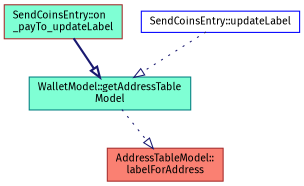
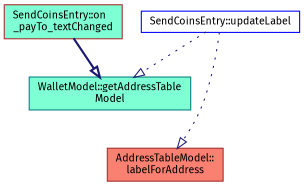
(63, 22) -> (63, 22)
(134, 125) -> (208, 88)
